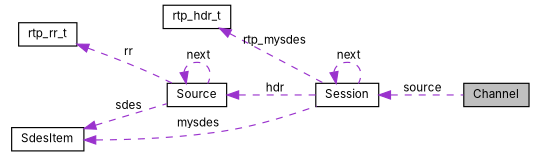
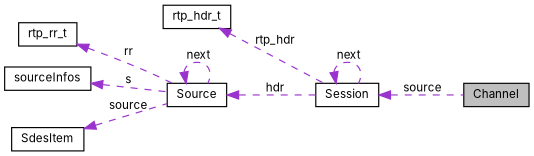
(273, 41) -> (273, 41)
none -> (48, 79)
(127, 106) -> (127, 106)
(208, 133) -> none
